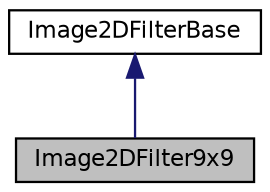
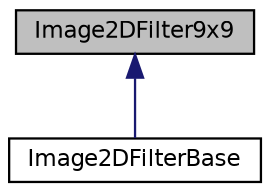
(135, 108) -> (135, 108)
